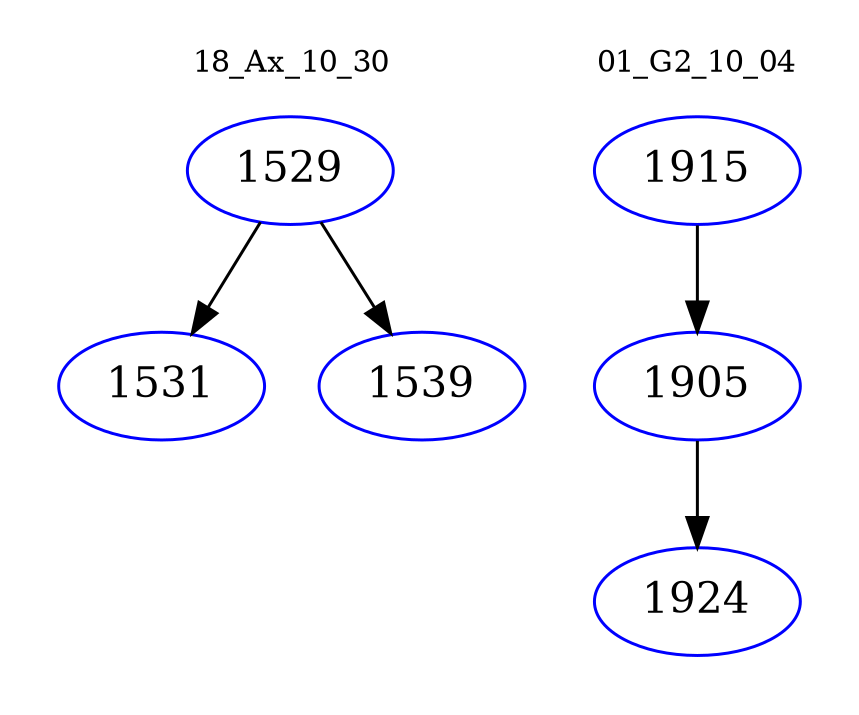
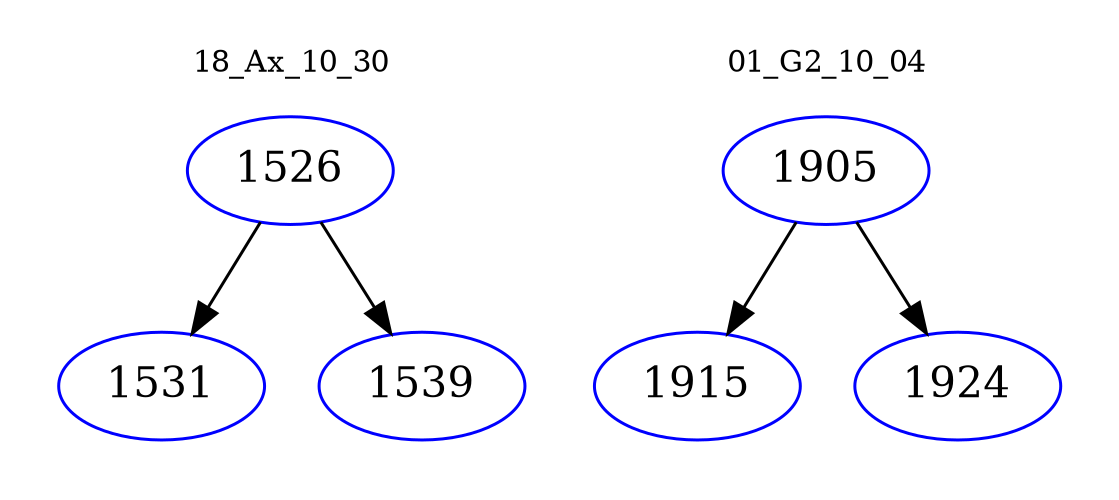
(290, 171) -> (290, 171)
(697, 264) -> (770, 265)
